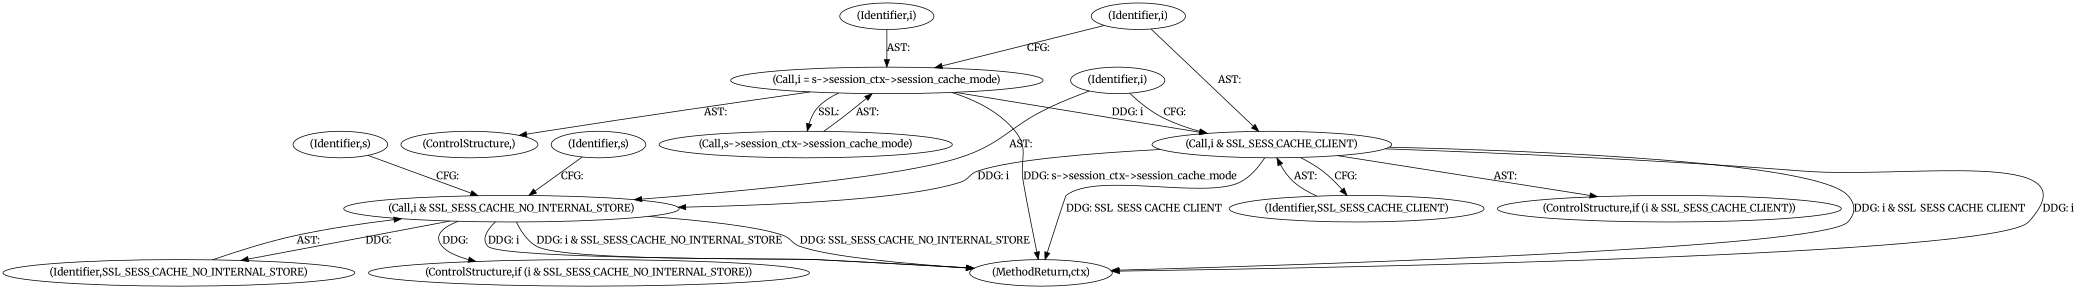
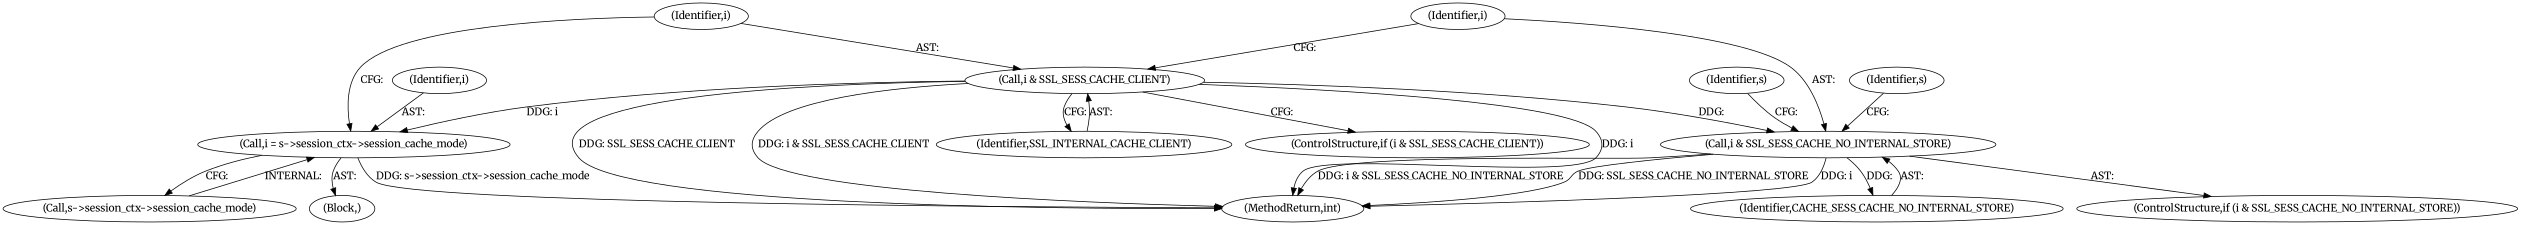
(830, 112) -> (218, 177)
(869, 112) -> (295, 177)
(1077, 112) -> (685, 92)
(469, 145) -> (342, 209)
(993, 177) -> (1713, 112)
(1507, 177) -> (1283, 112)
(1357, 209) -> (1084, 145)
(457, 241) -> (2104, 177)
(179, 273) -> (1877, 209)
(1041, 273) -> (1293, 209)
